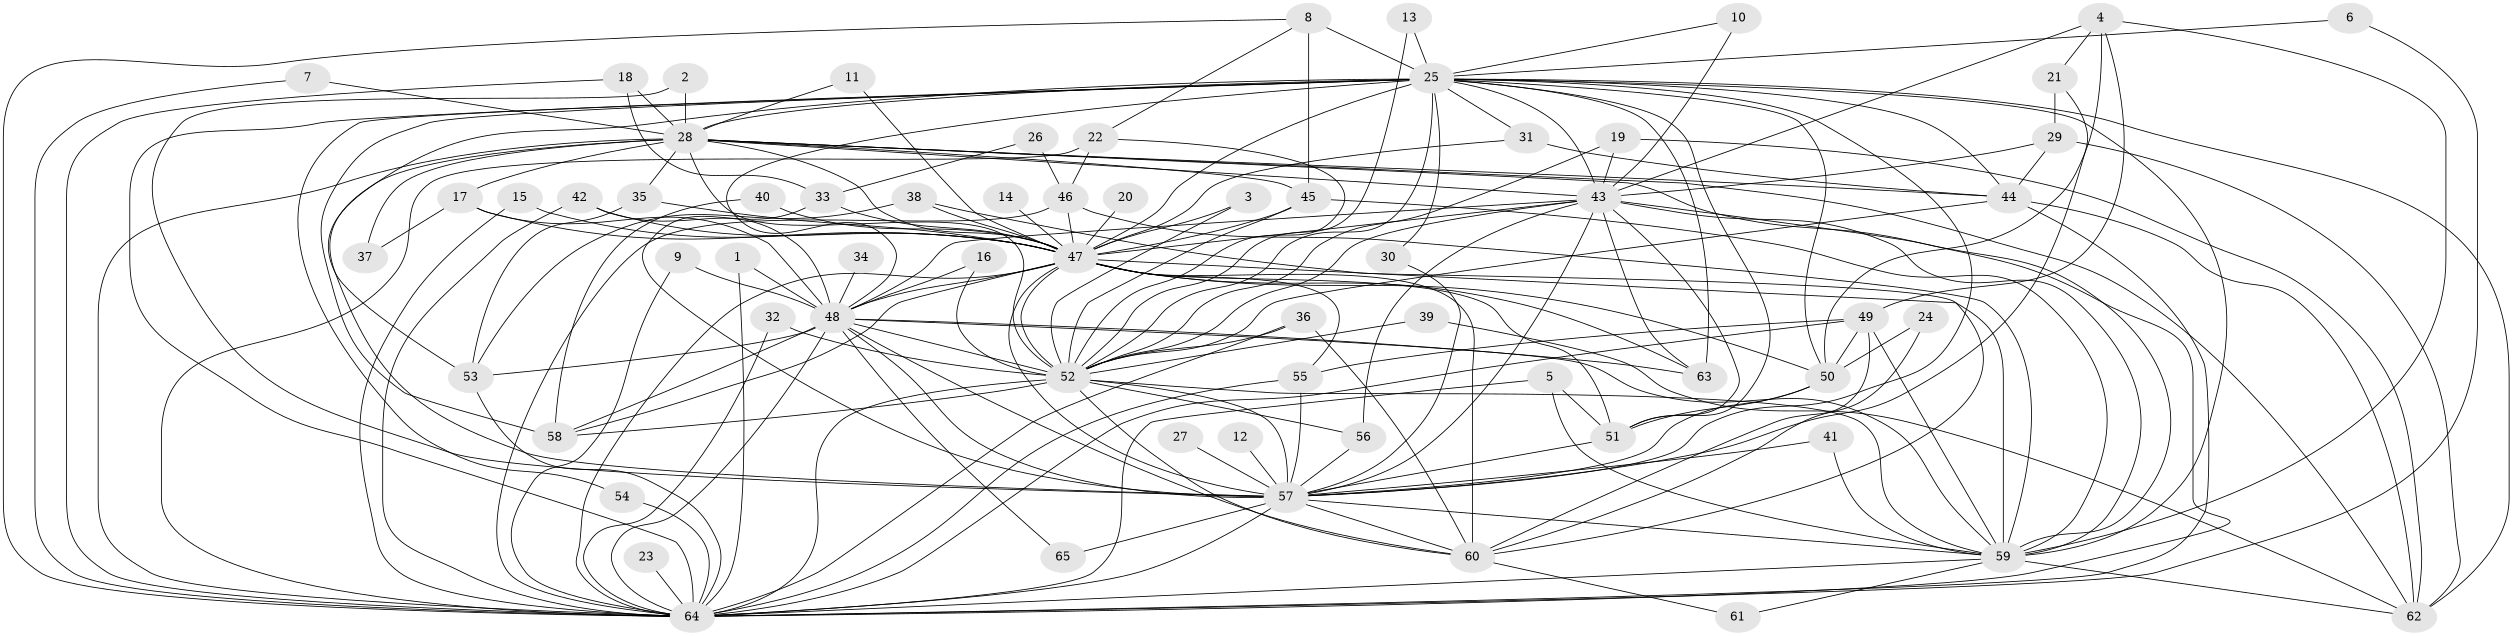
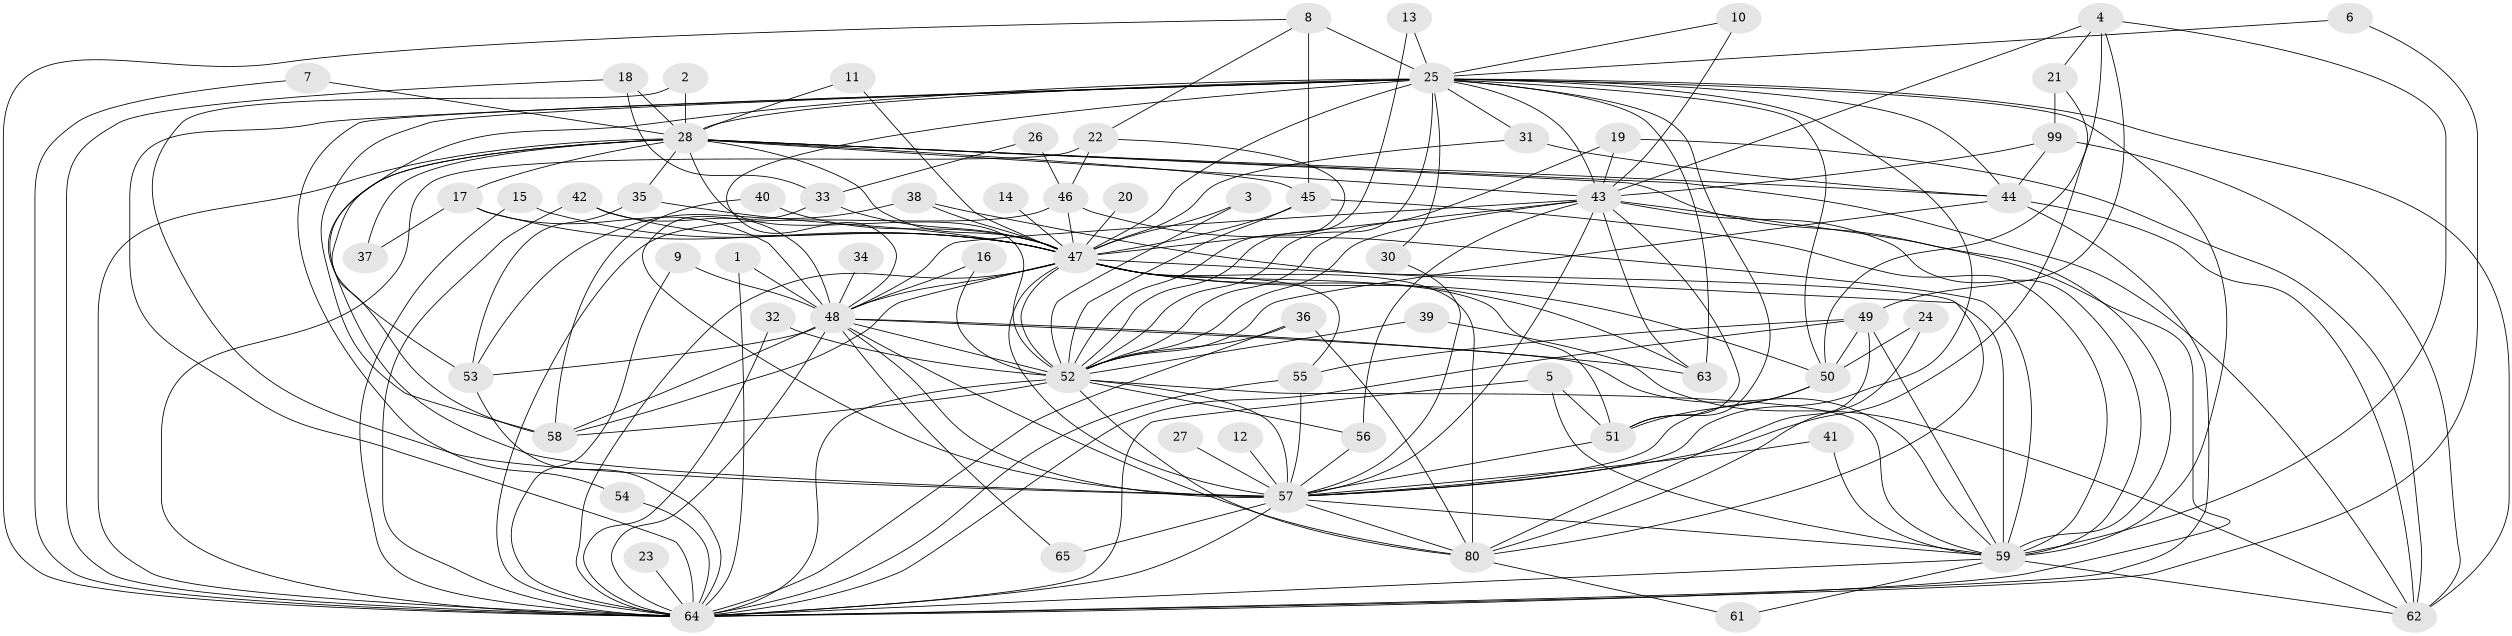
(2055, 138) -> (2055, 138)
none -> (342, 224)
(1473, 557) -> (1473, 557)
